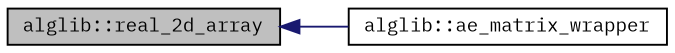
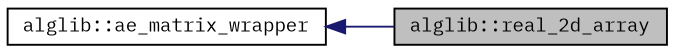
(324, 27) -> (370, 27)
